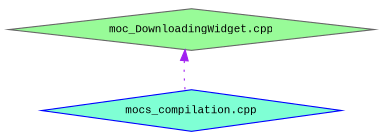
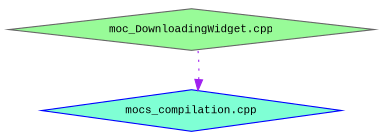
(184, 76) -> (199, 65)
